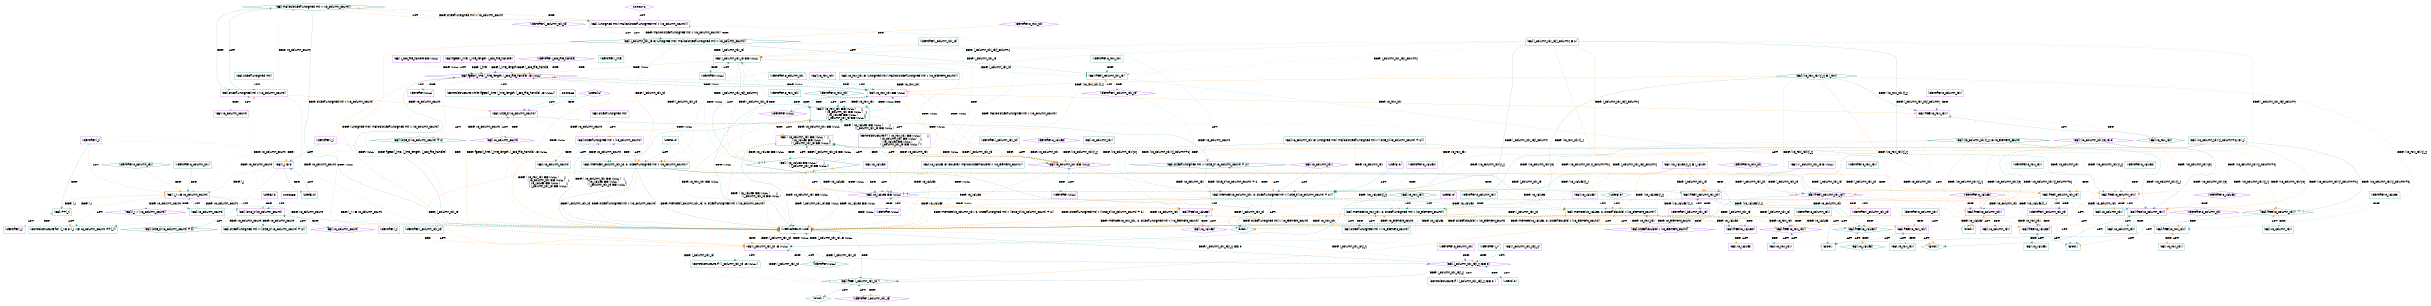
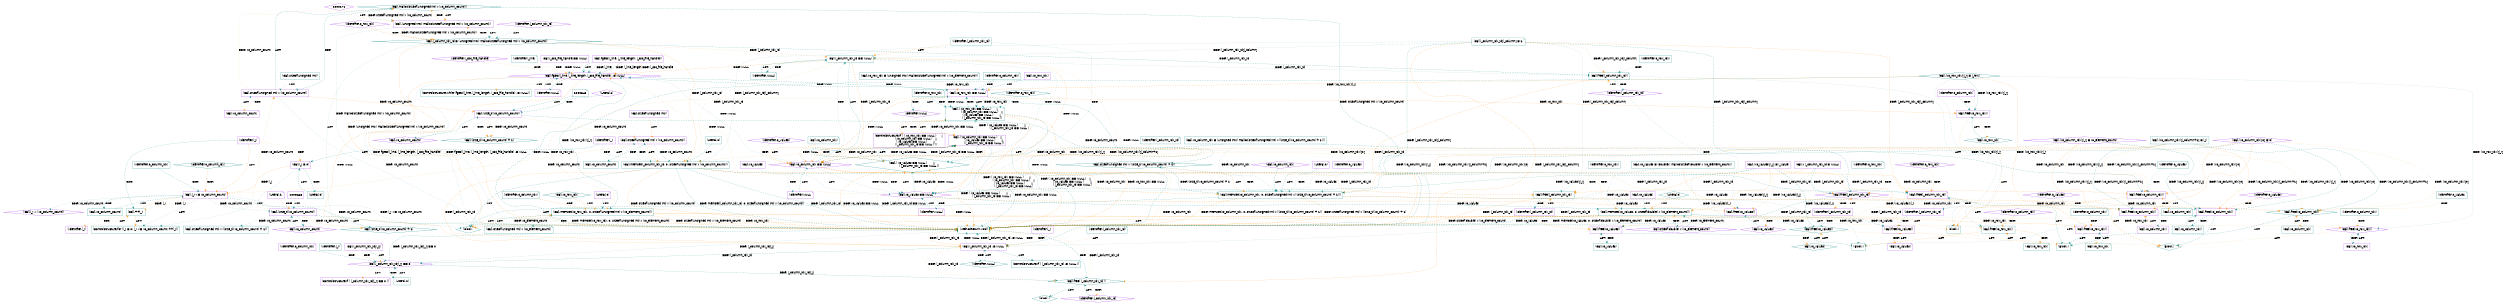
(1988, 140) -> (2085, 140)
(1579, 148) -> (1532, 150)
(943, 205) -> none
